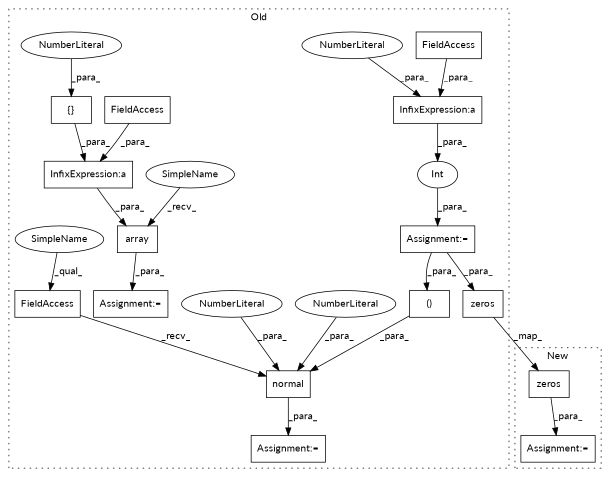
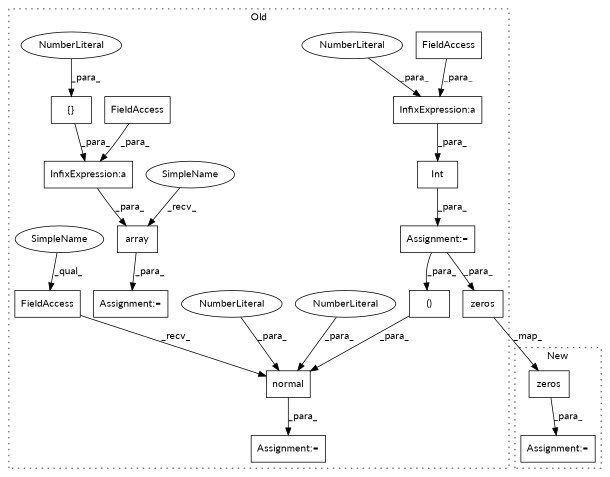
(438, 175) -> (438, 175)
